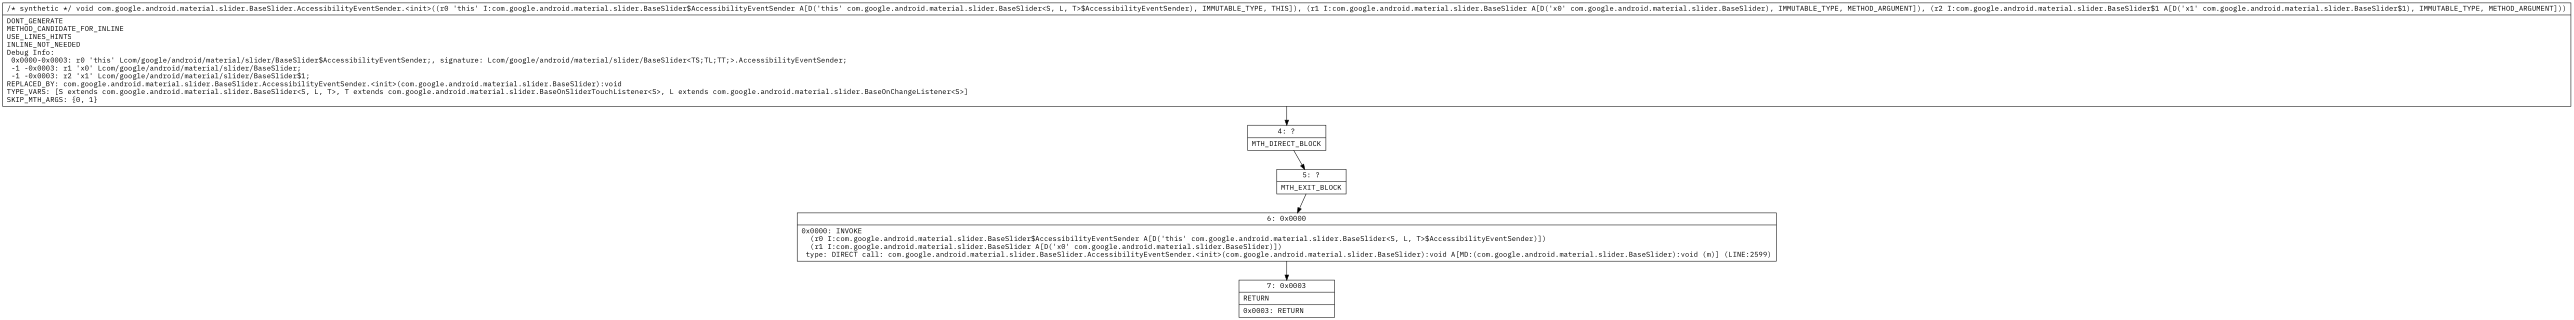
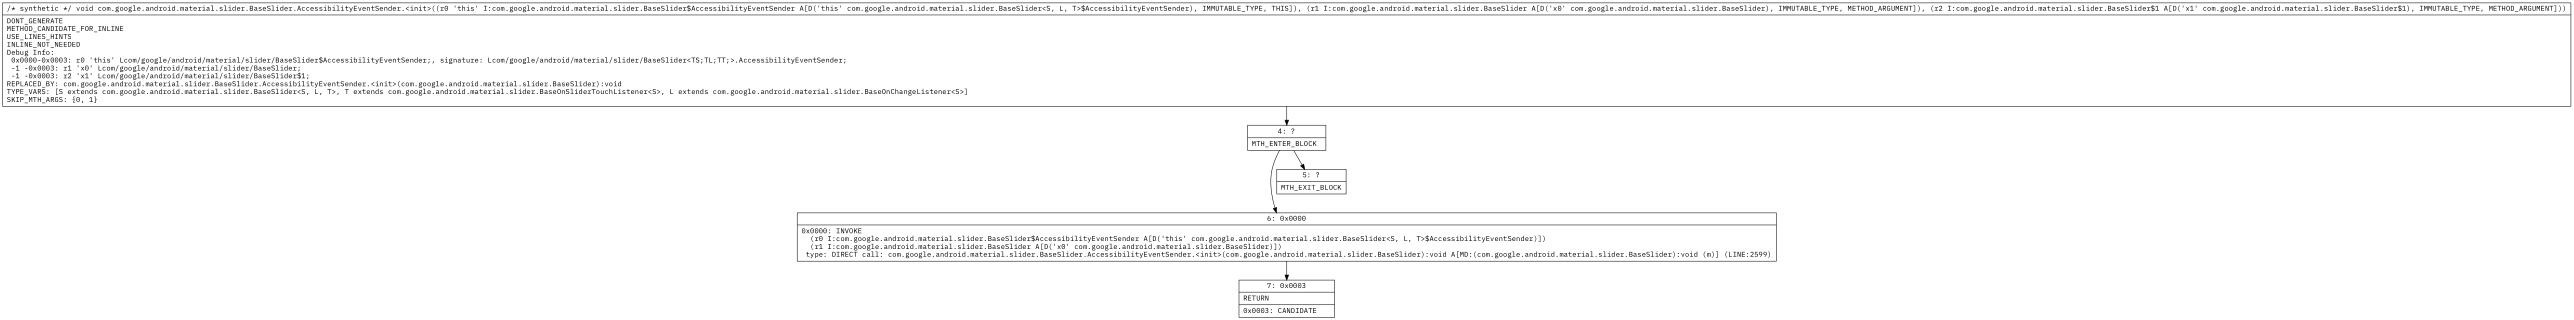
(1287, 144) -> (1284, 144)
(1303, 201) -> (1271, 178)
(1280, 311) -> (1287, 311)
